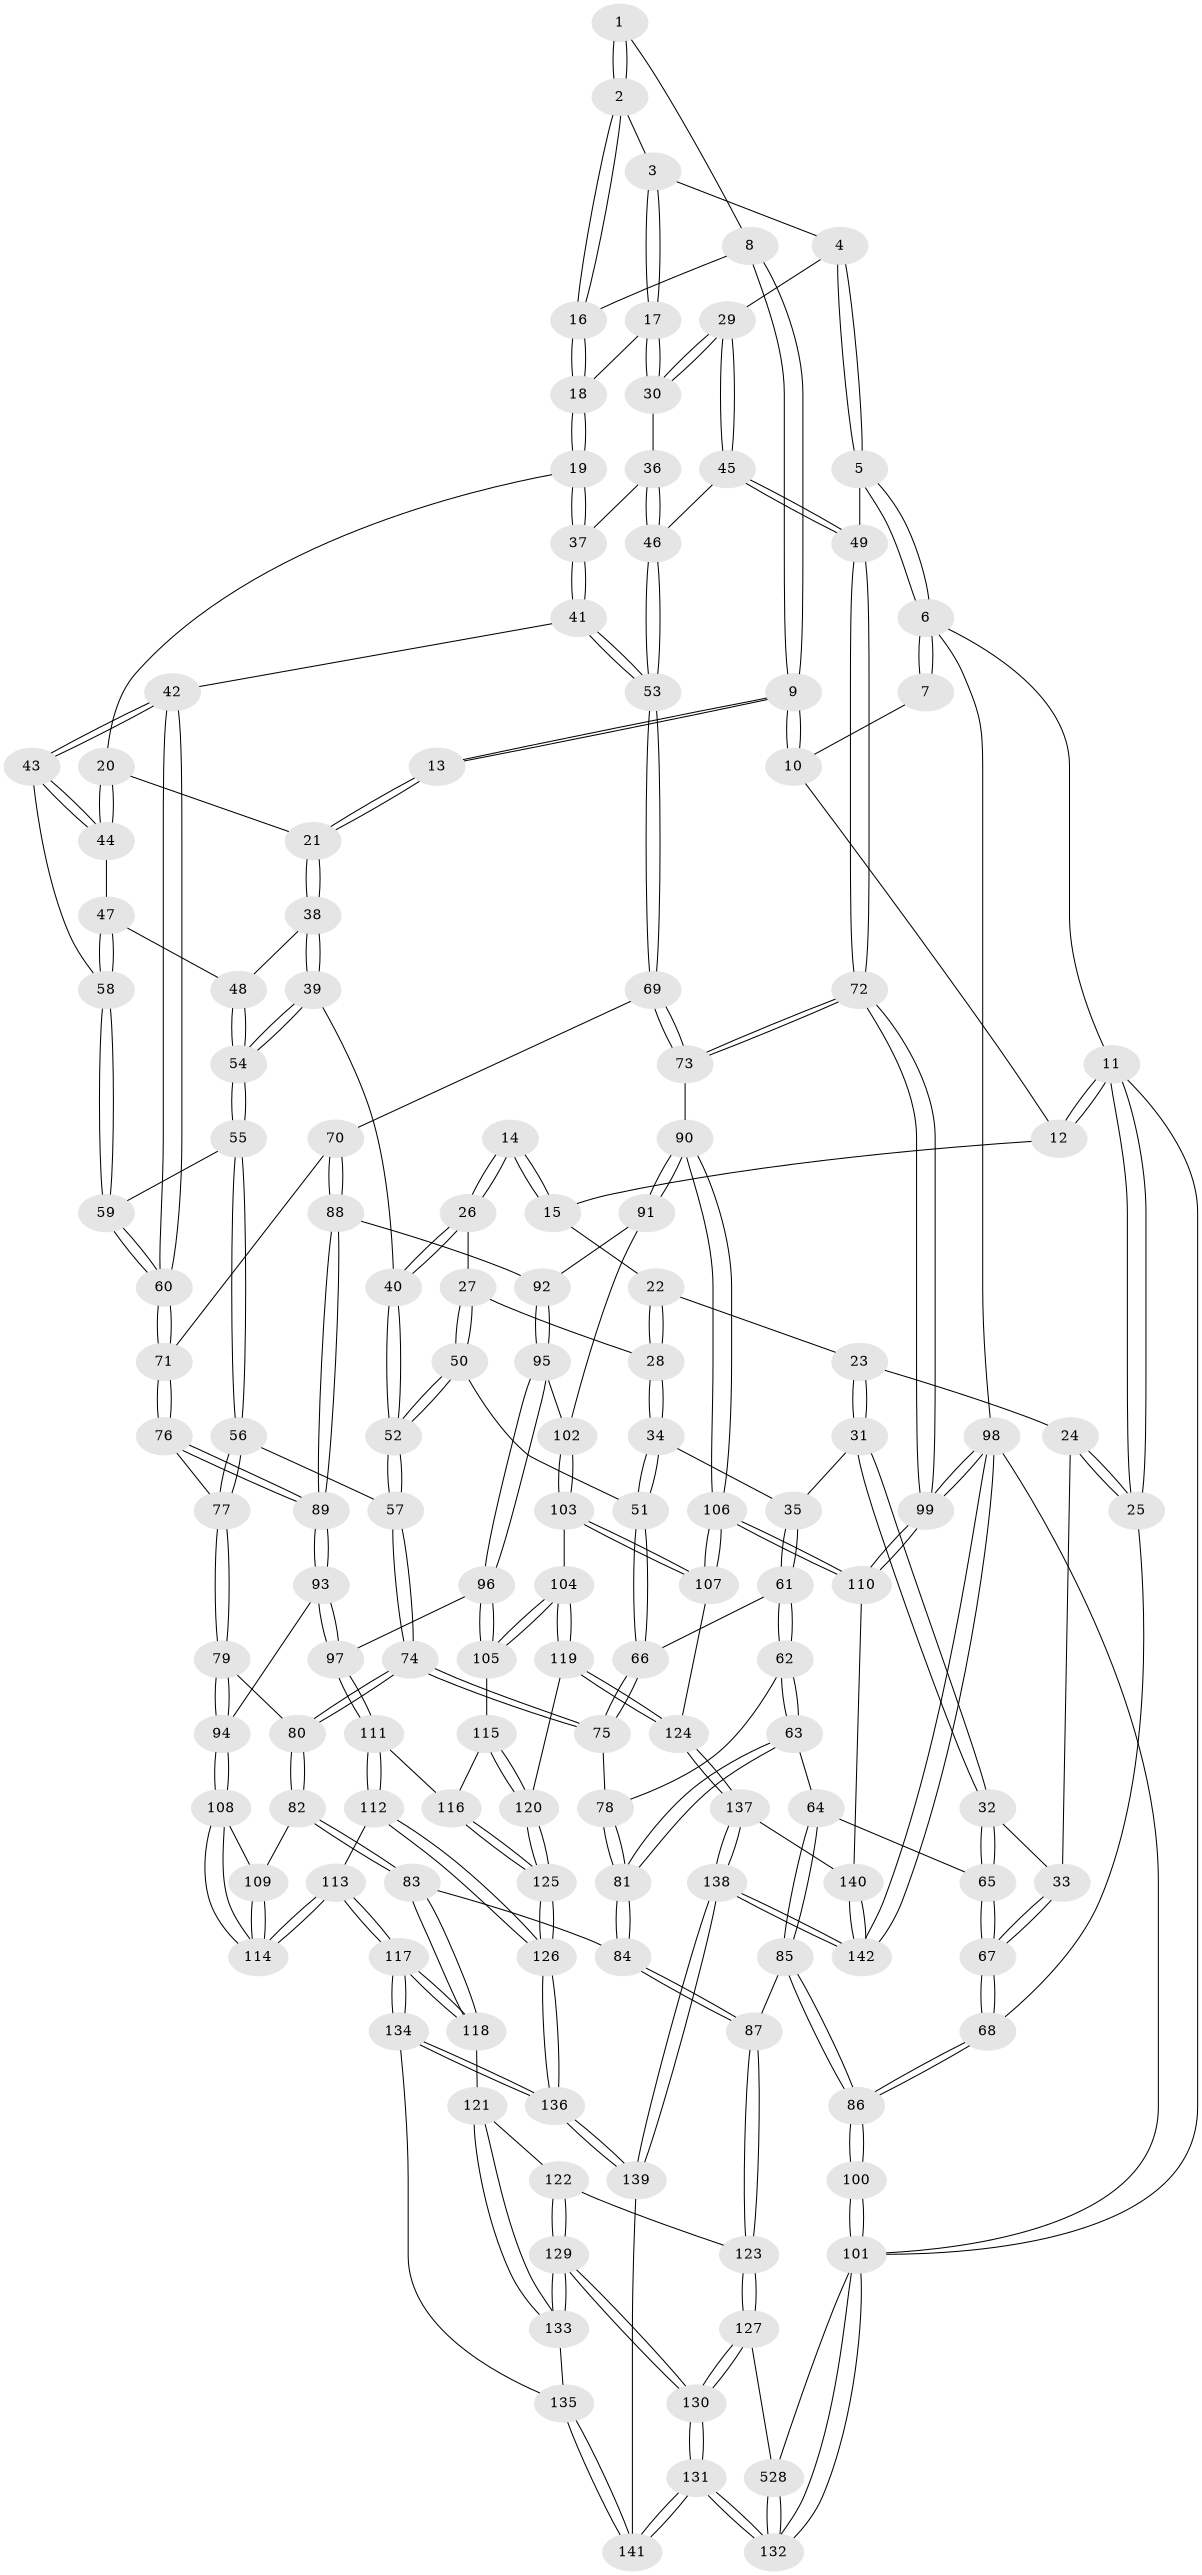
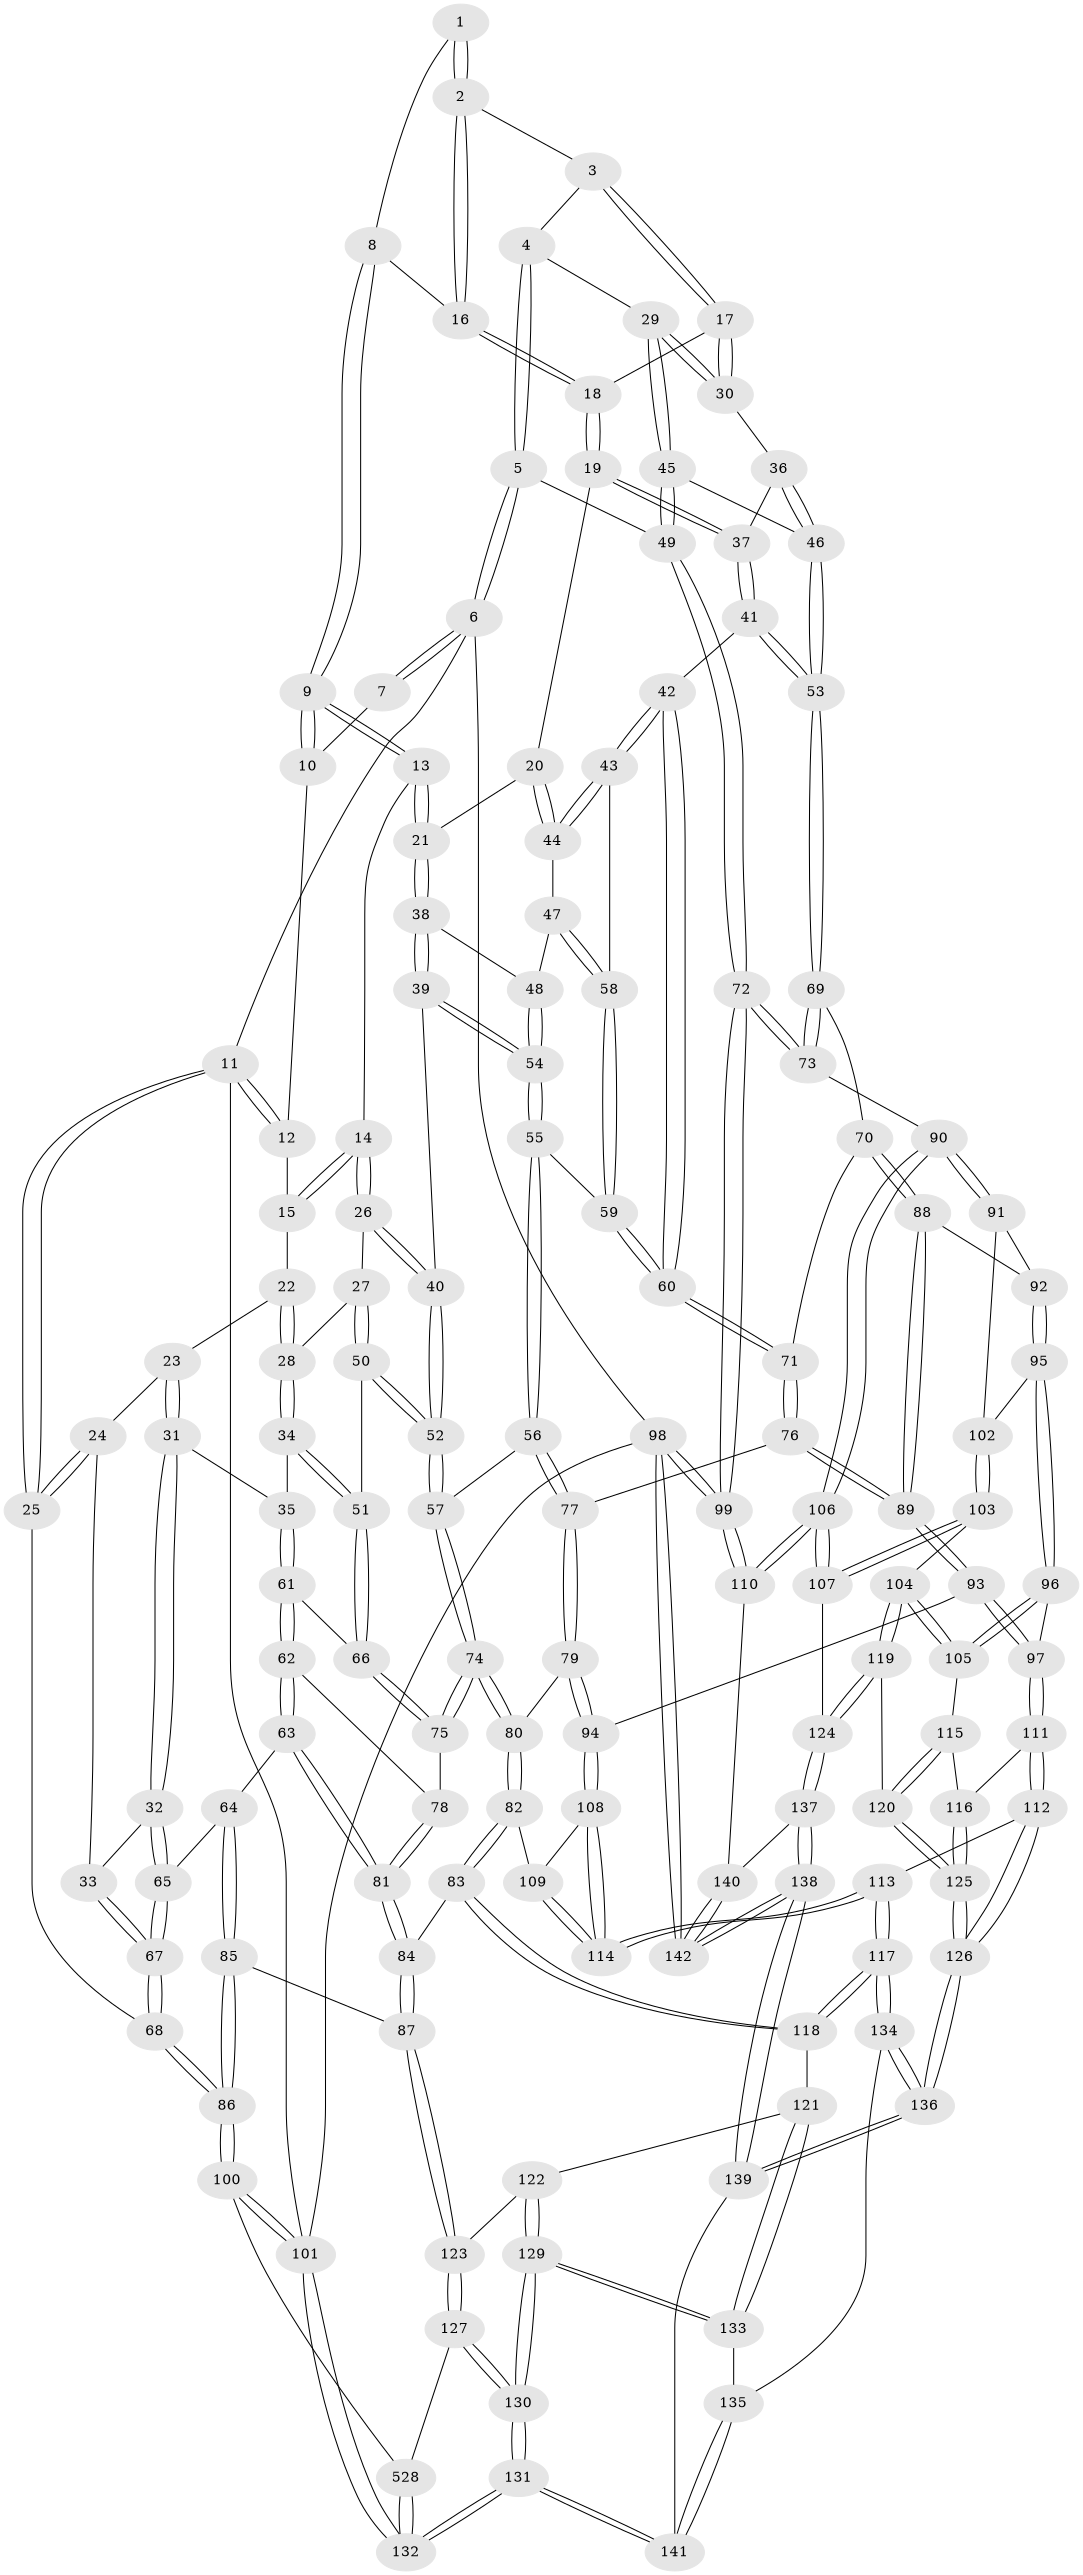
none -> (365, 947)
(812, 2365) -> (304, 2335)
